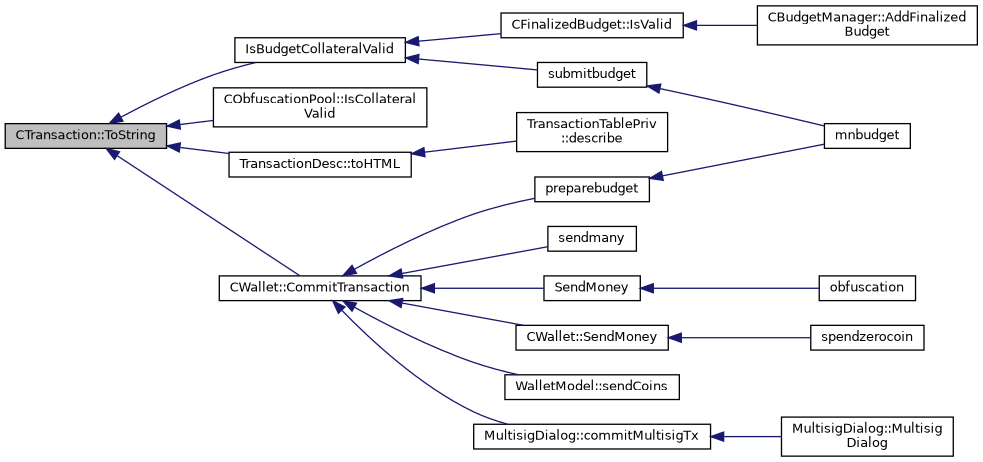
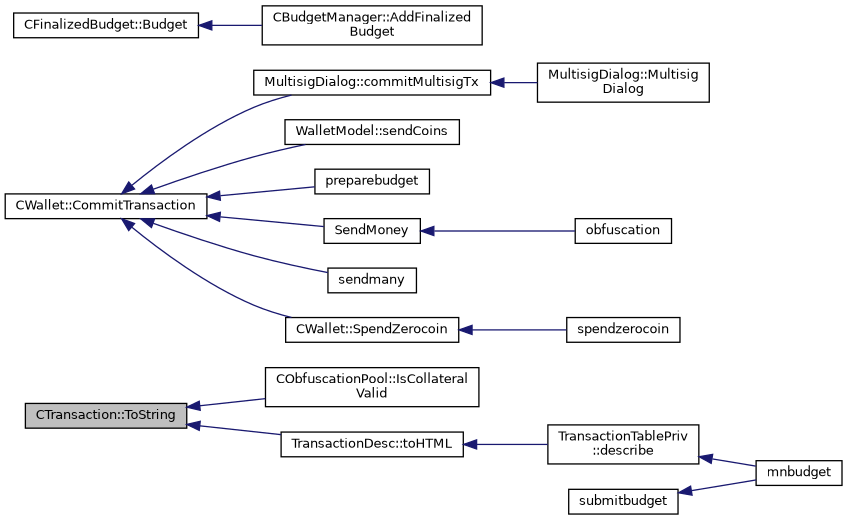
(592, 25) -> (106, 25)
(320, 50) -> none
(743, 160) -> (734, 463)
(209, 216) -> none
(592, 338) -> (372, 330)
